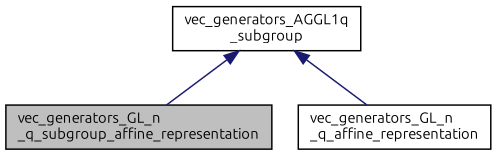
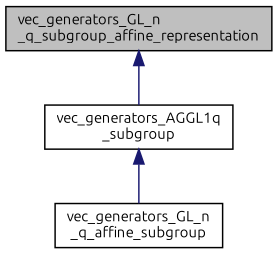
(197, 82) -> (139, 85)
(395, 127) -> (139, 226)
